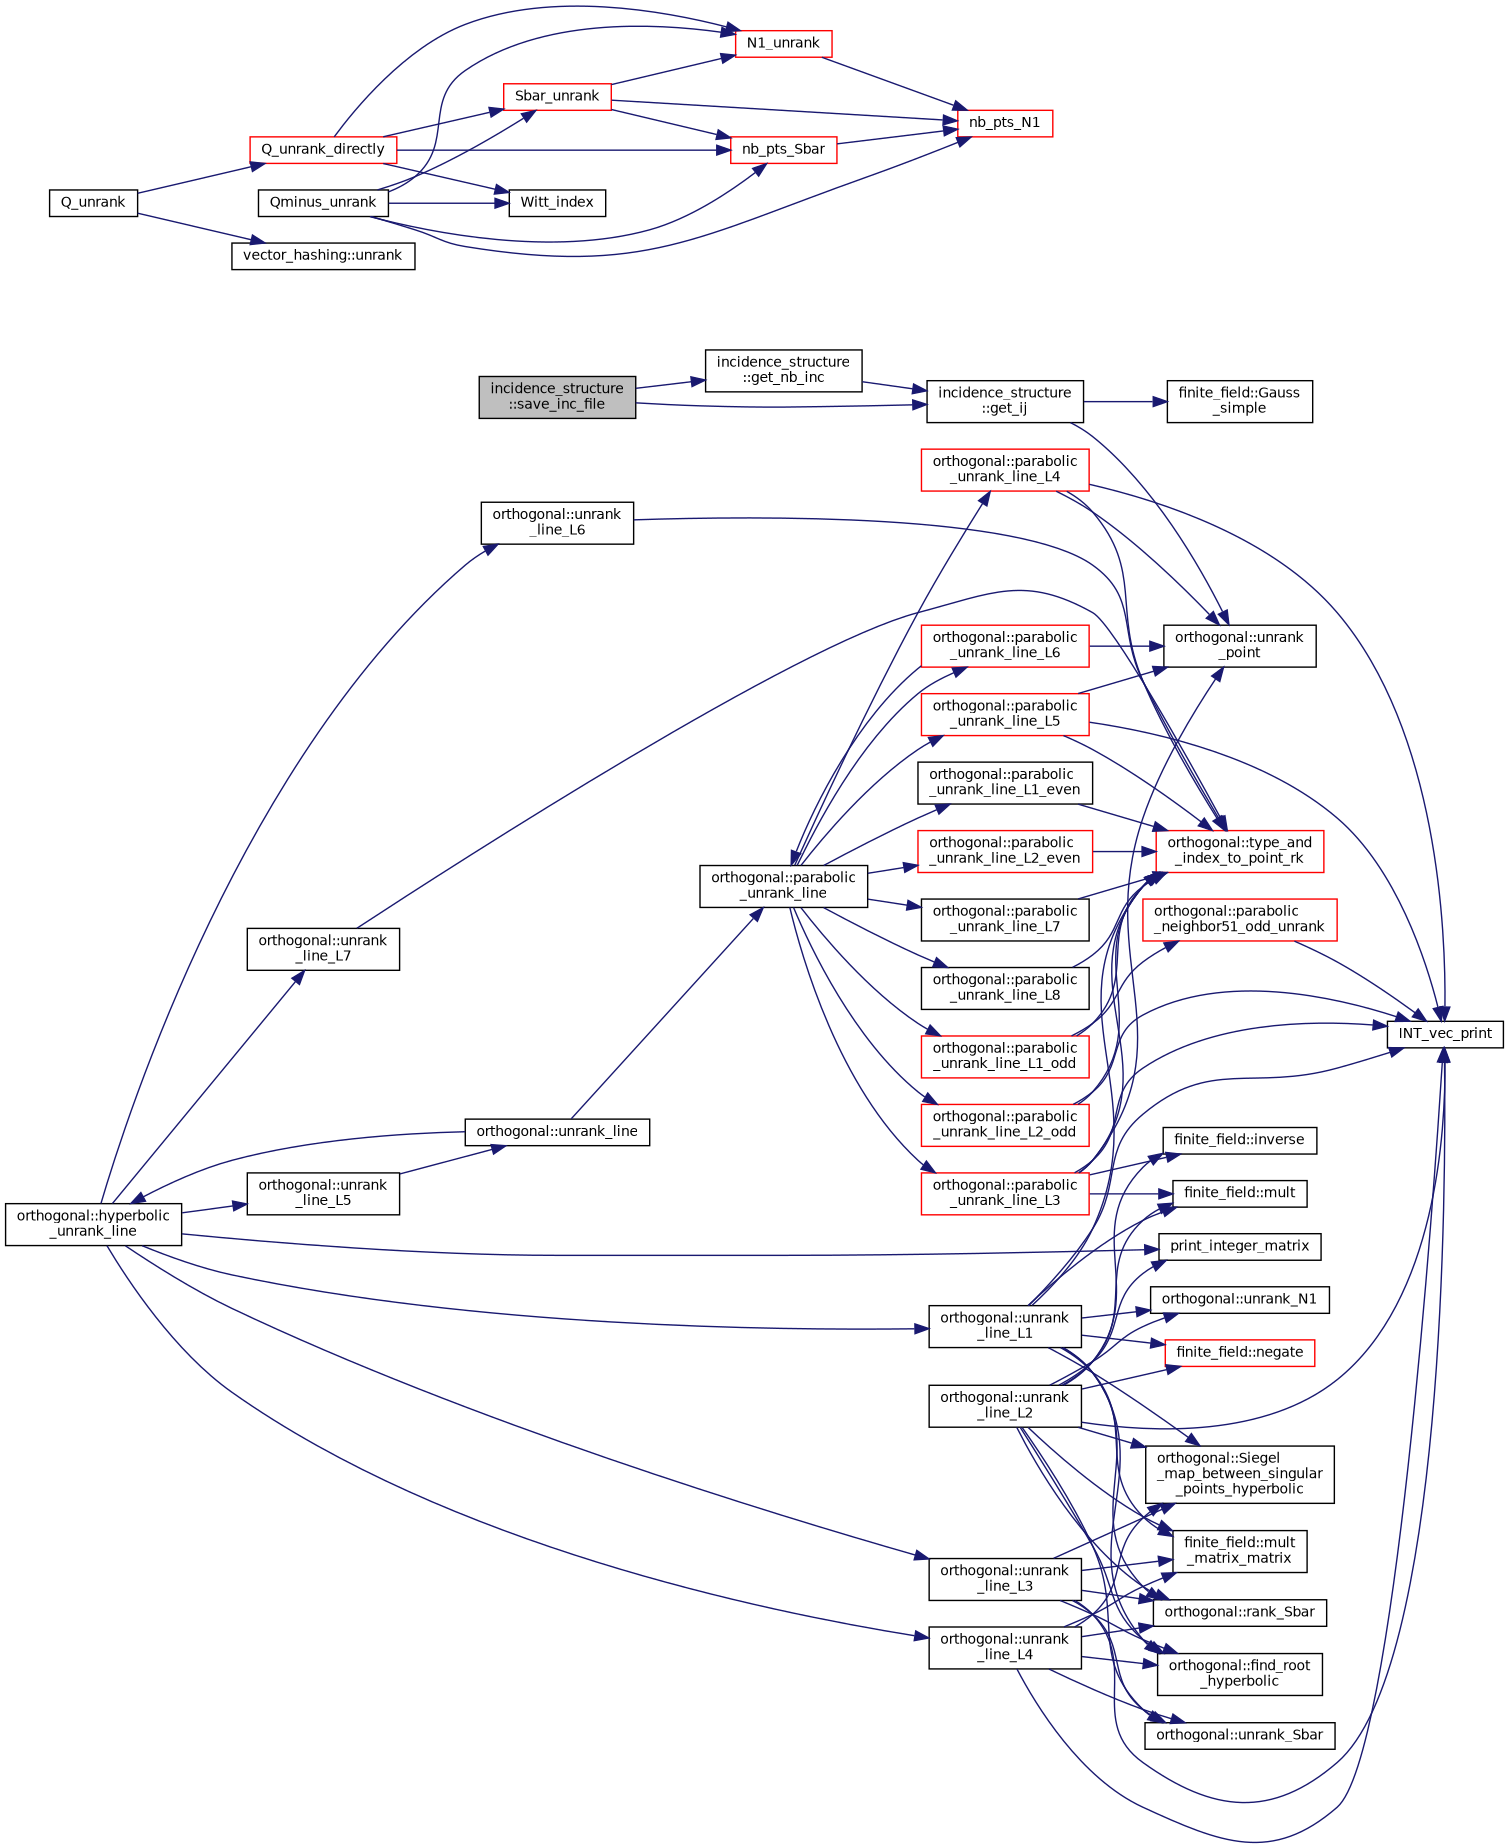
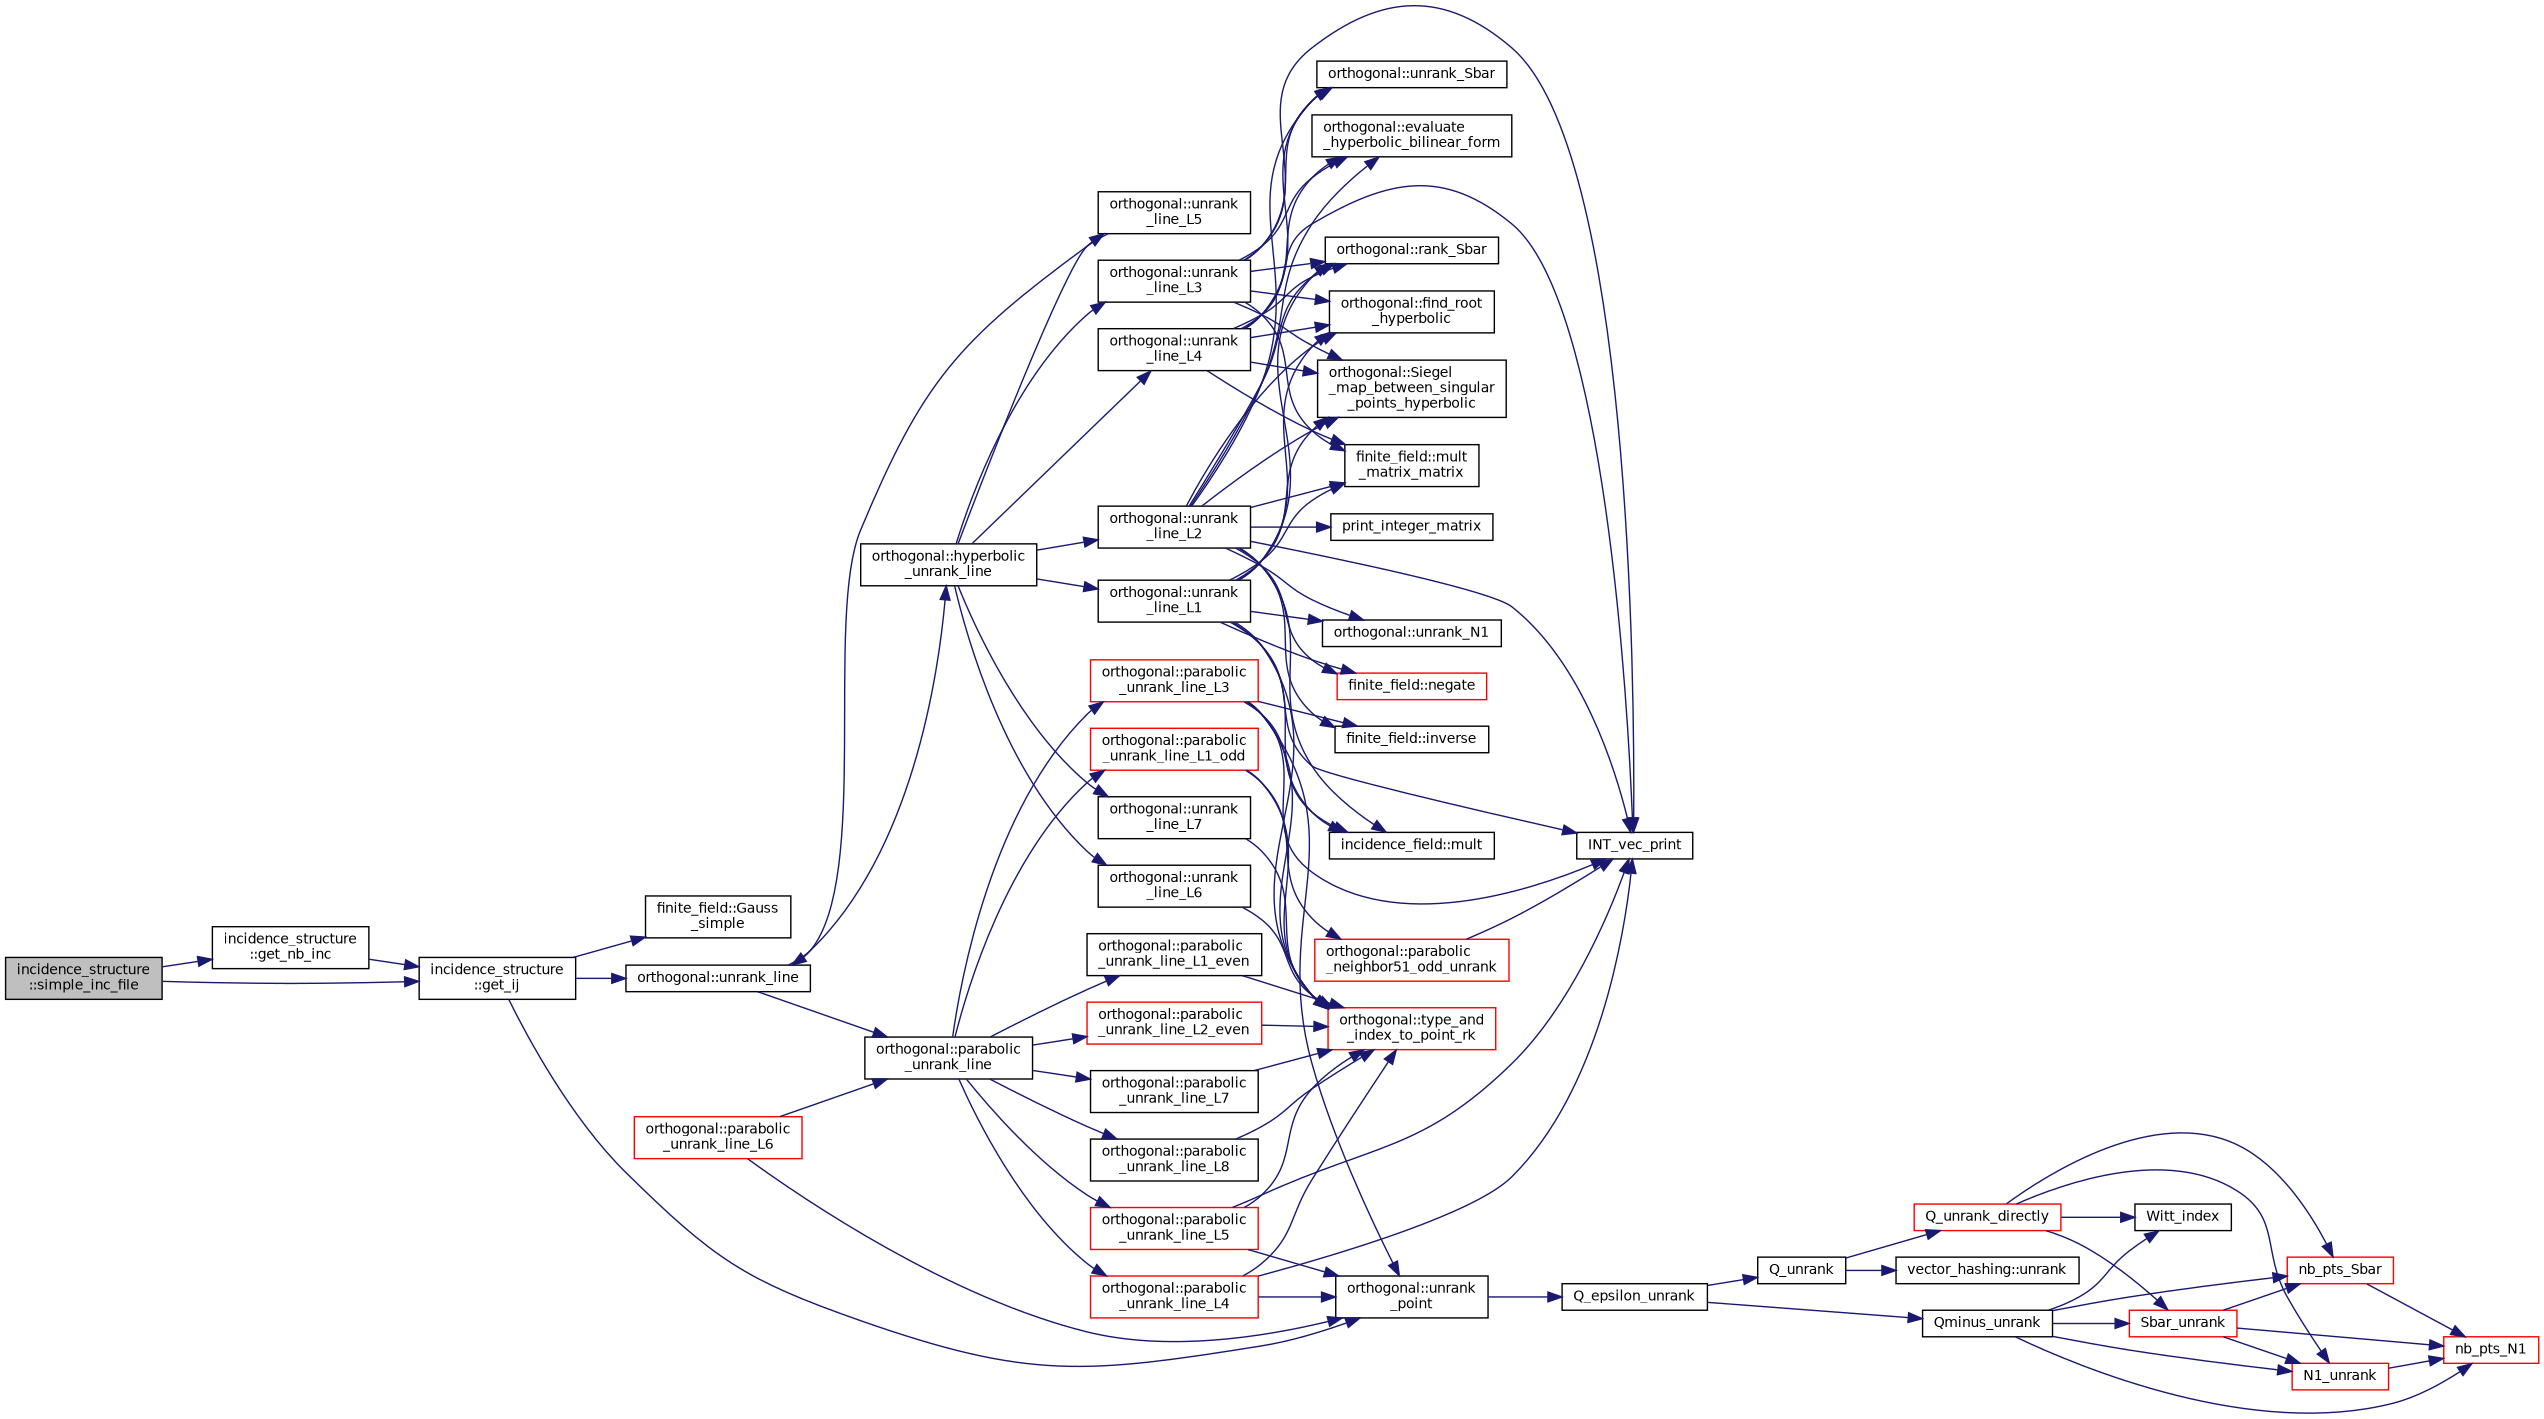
none -> (1412, 136)
(557, 397) -> (84, 978)
(861, 756) -> none
none -> (594, 978)
(1005, 1125) -> none
(1240, 1194) -> (1412, 846)
(663, 1255) -> (1060, 546)
none -> (1635, 1297)
